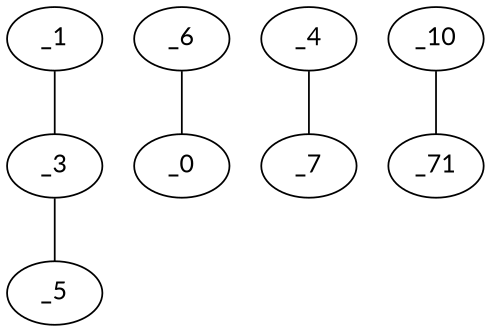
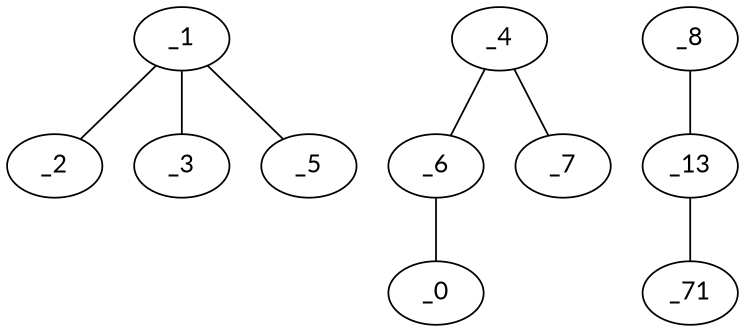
(436, 39) -> (690, 166)
none -> (690, 39)
none -> (468, 102)
none -> (55, 166)
(55, 230) -> (245, 102)
